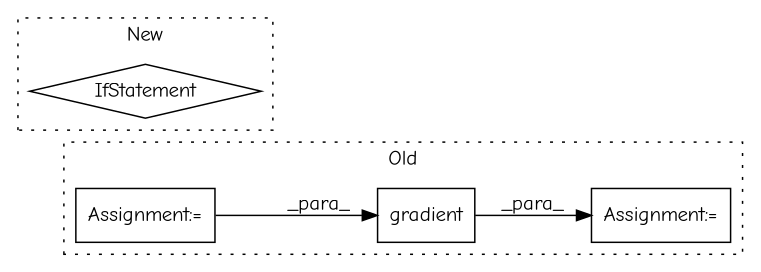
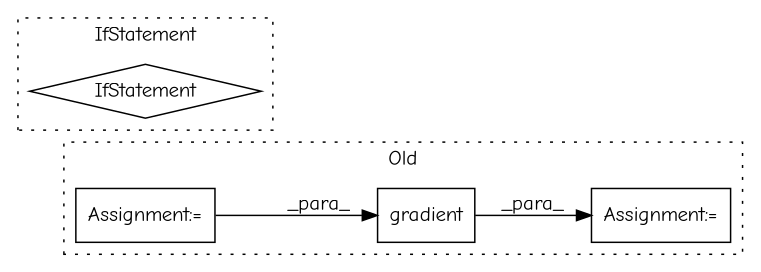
(145, 35) -> (145, 35)
